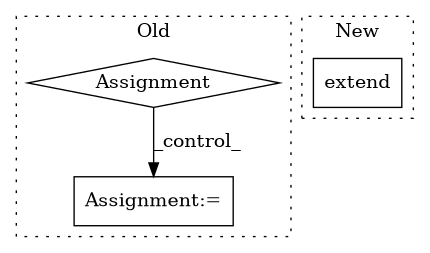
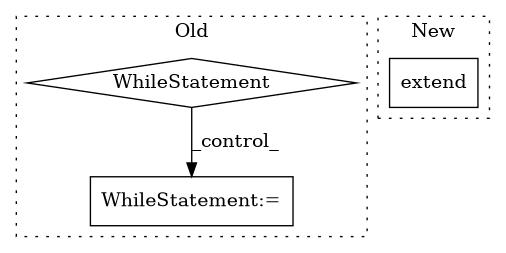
(154, 83) -> (192, 83)
(154, 201) -> (192, 201)
